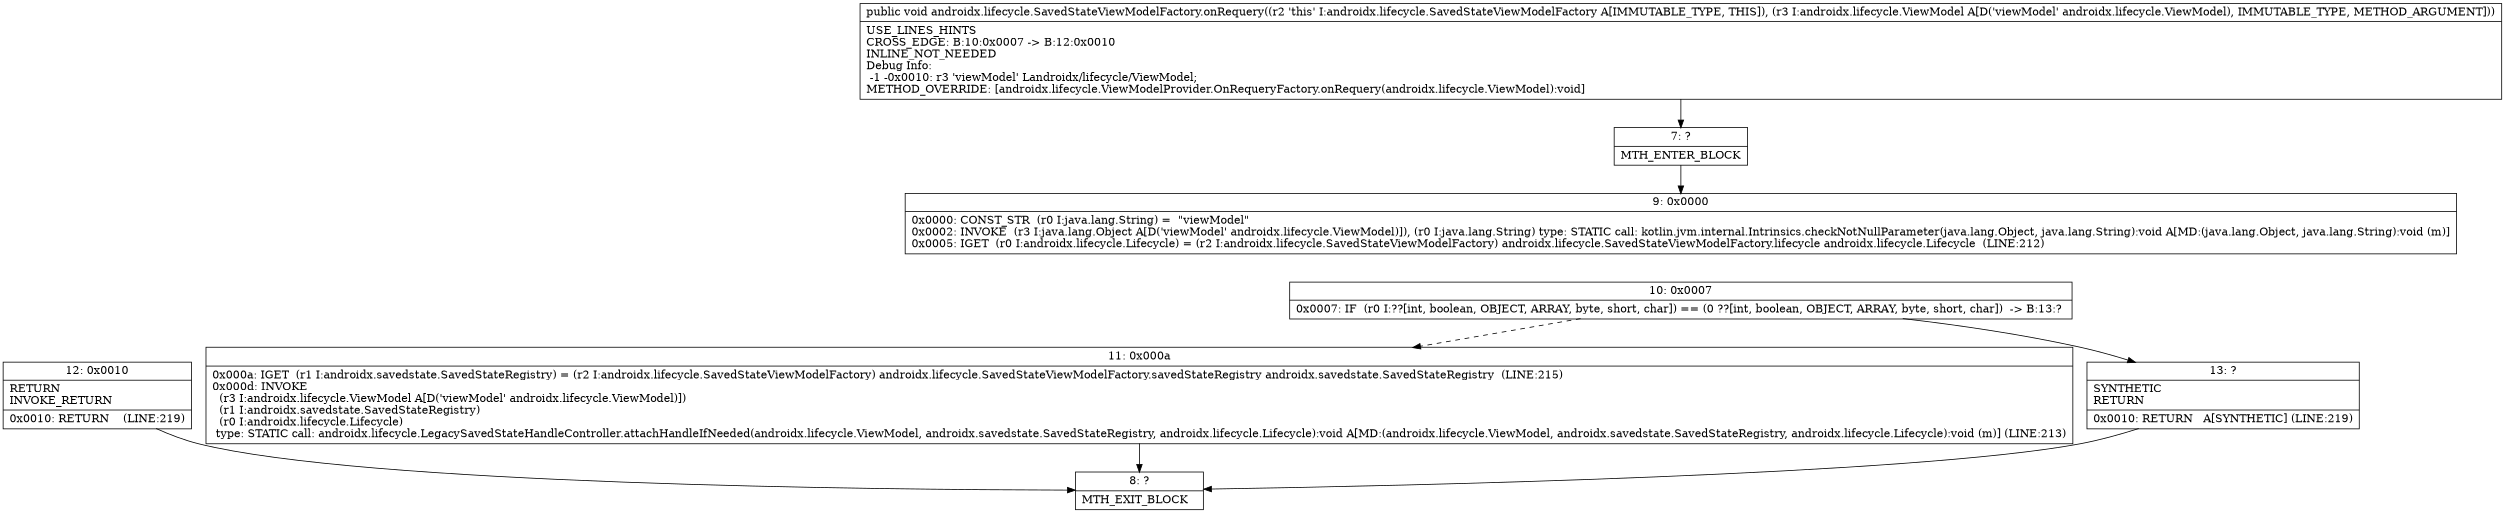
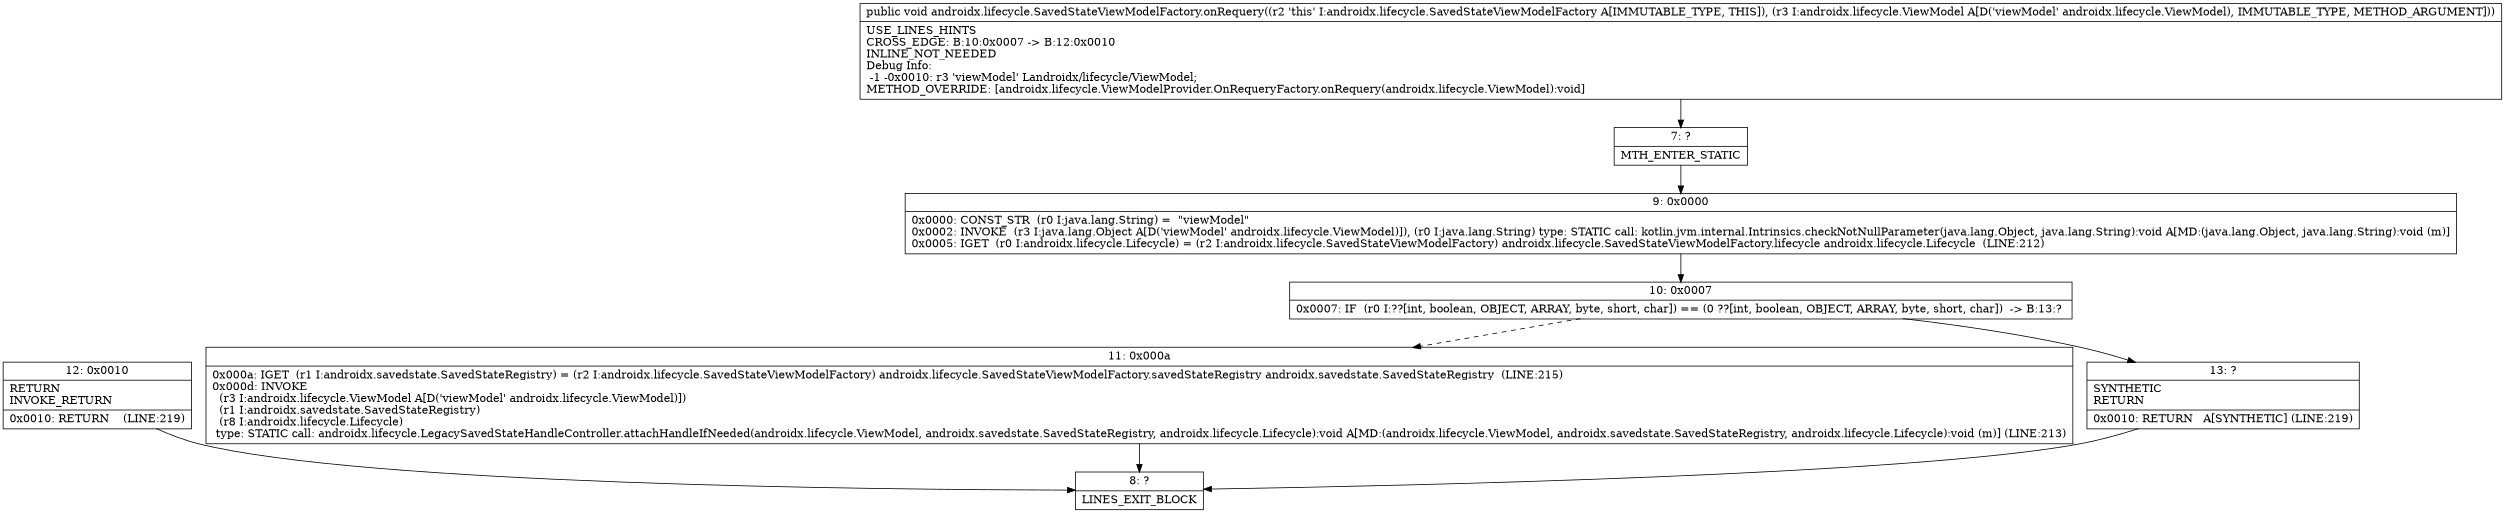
(1681, 155) -> (1681, 155)
none -> (1681, 264)
(308, 422) -> (308, 422)
(1135, 500) -> (1139, 500)
